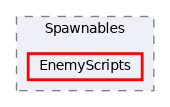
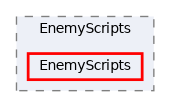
(85, 30) -> (85, 30)
